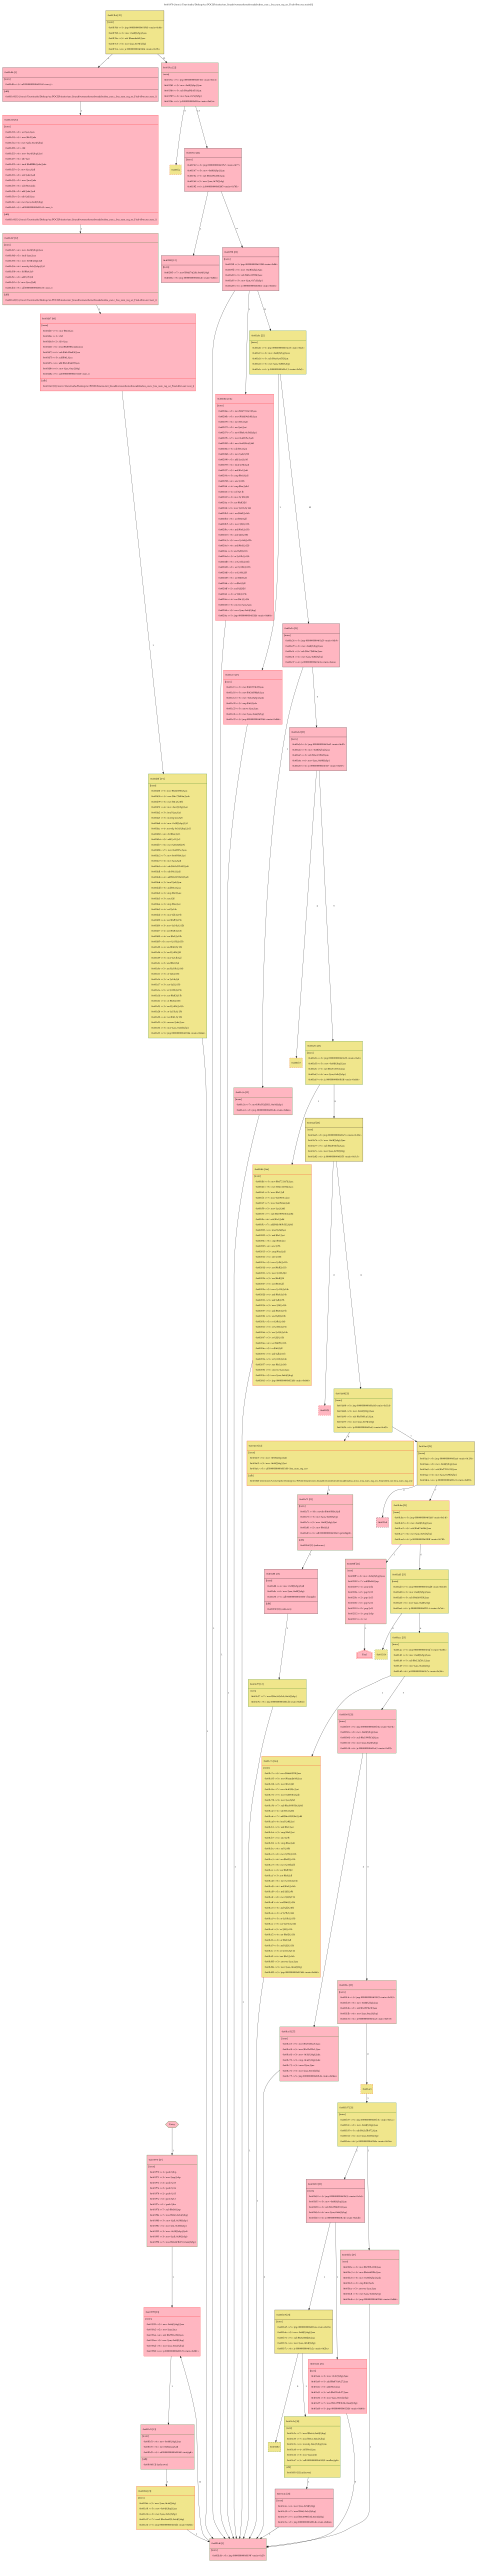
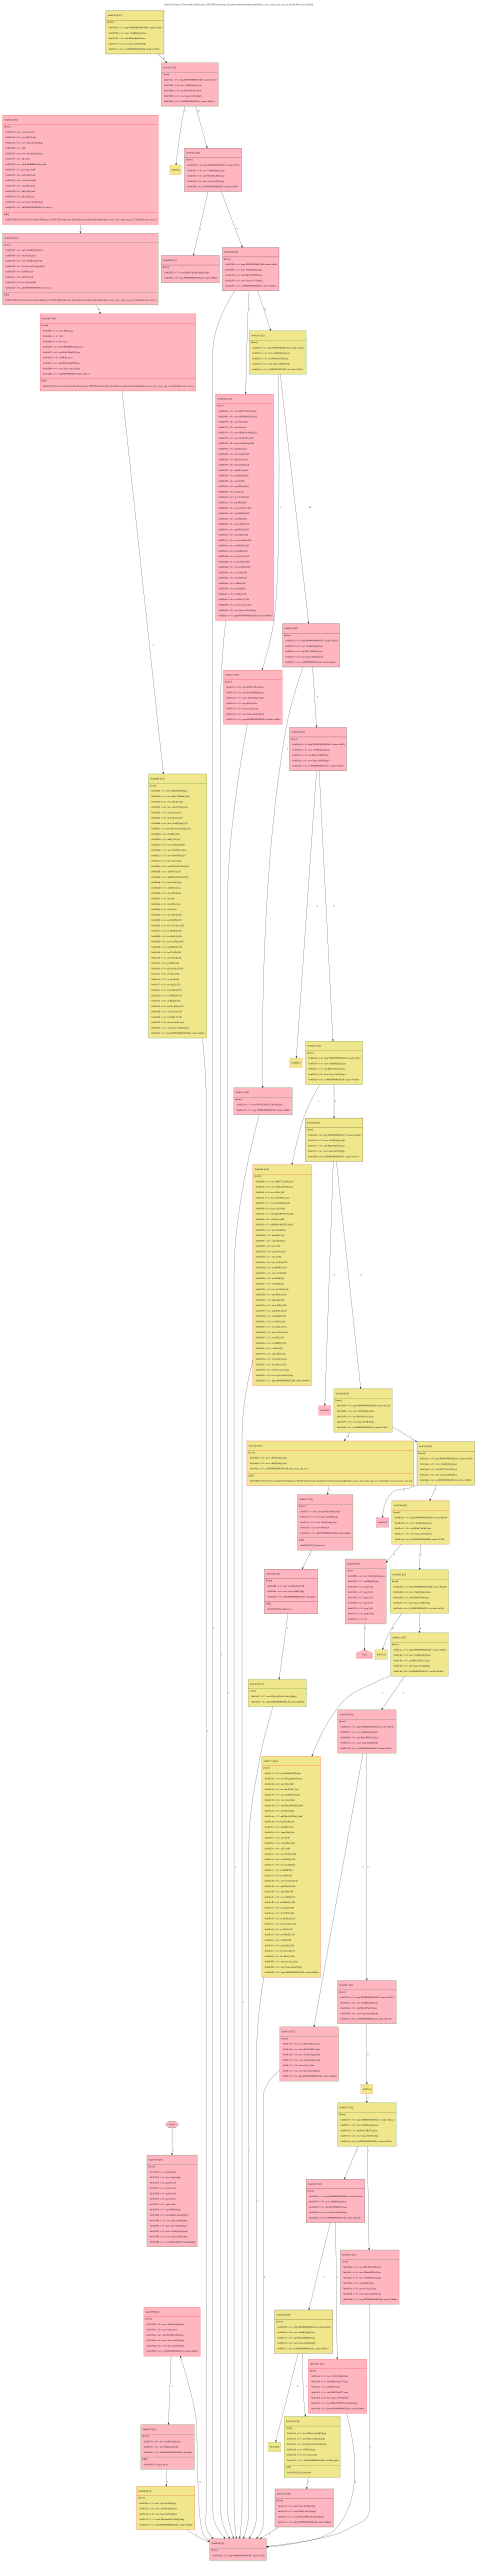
(80, 85) -> none
(172, 2276) -> none
